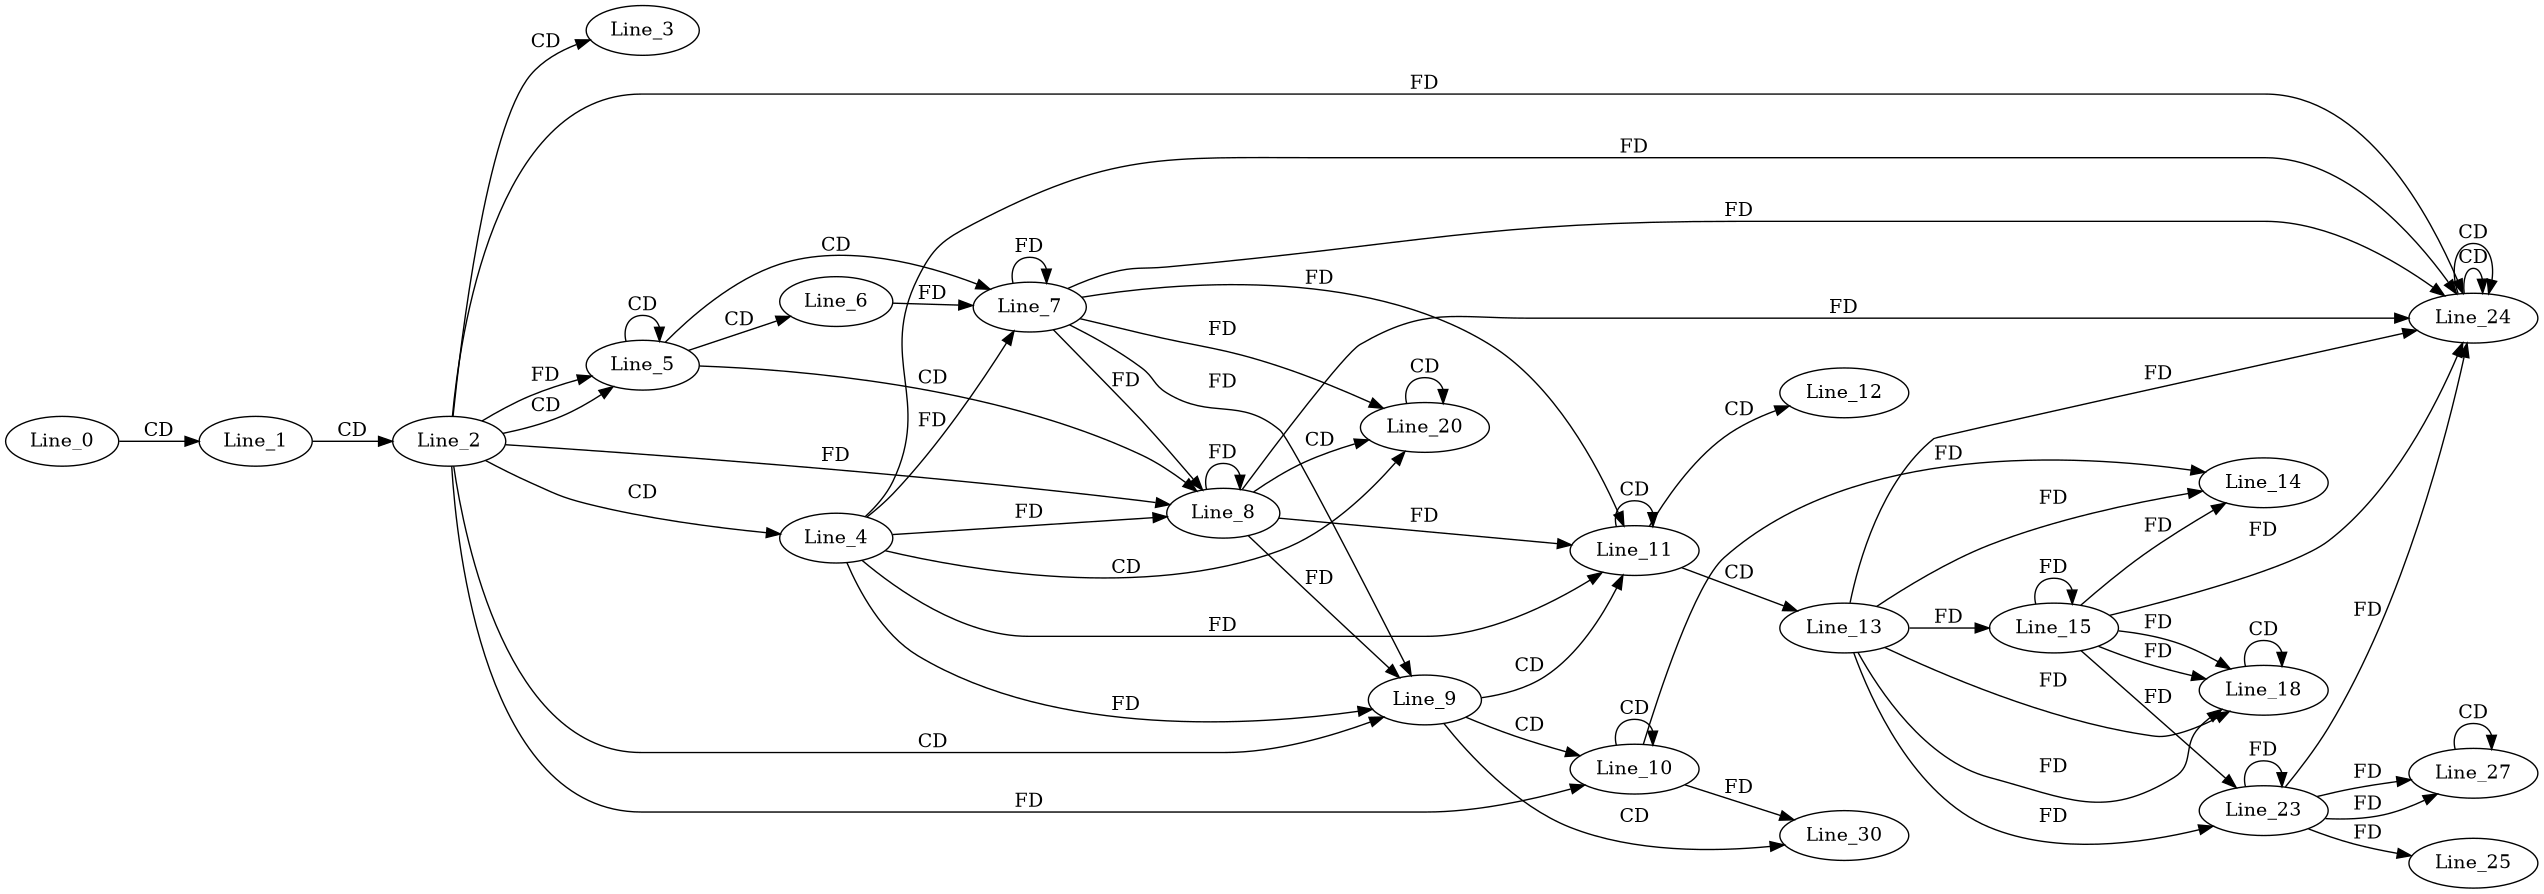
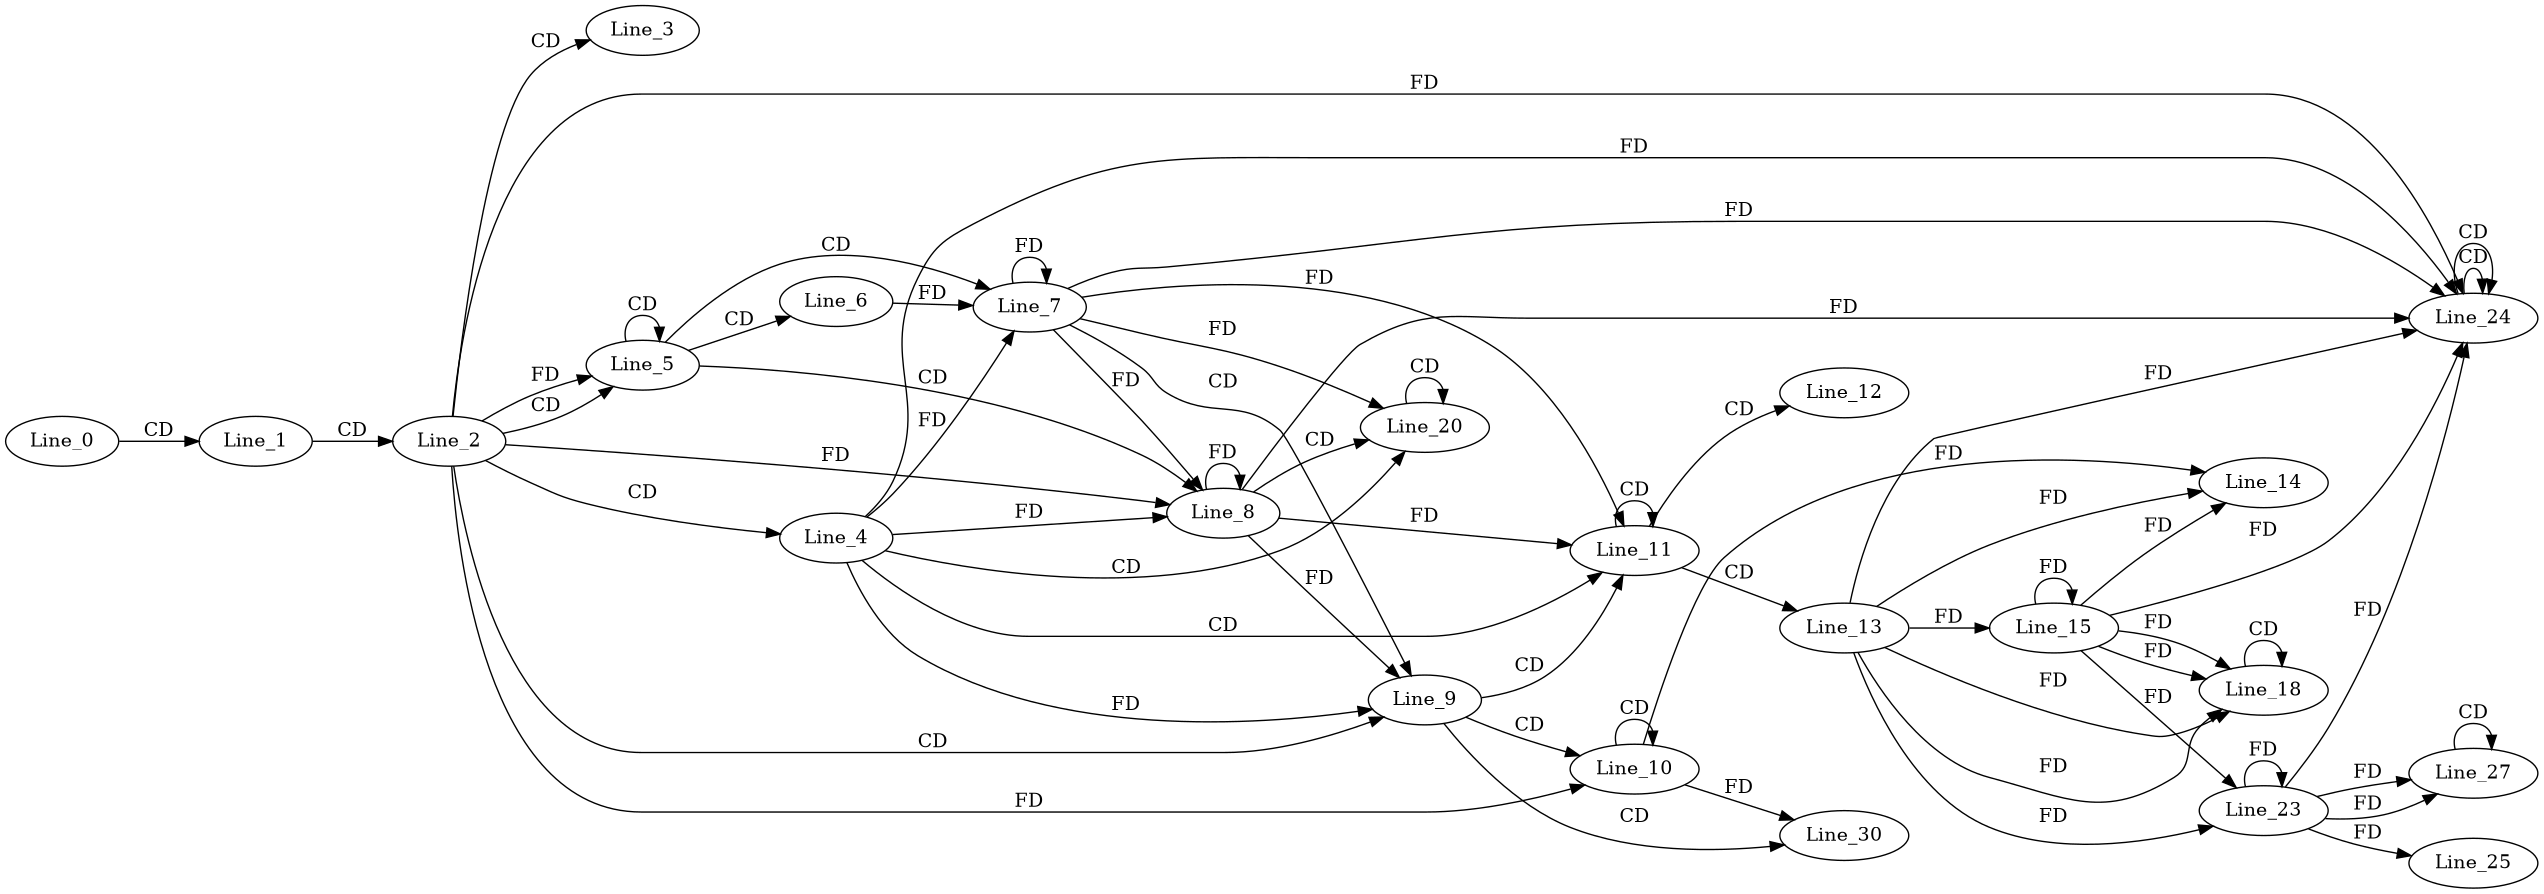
(1223, 382) -> (1223, 382)
(1223, 626) -> (1223, 626)
